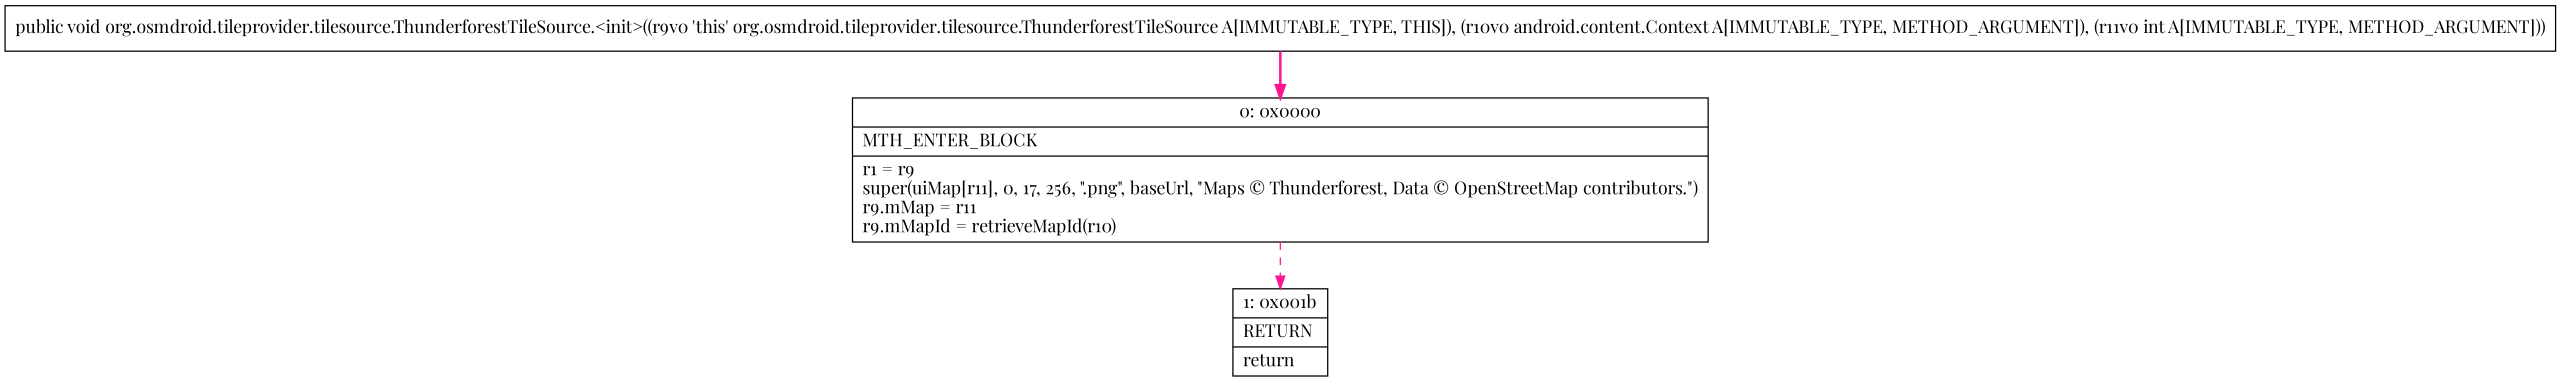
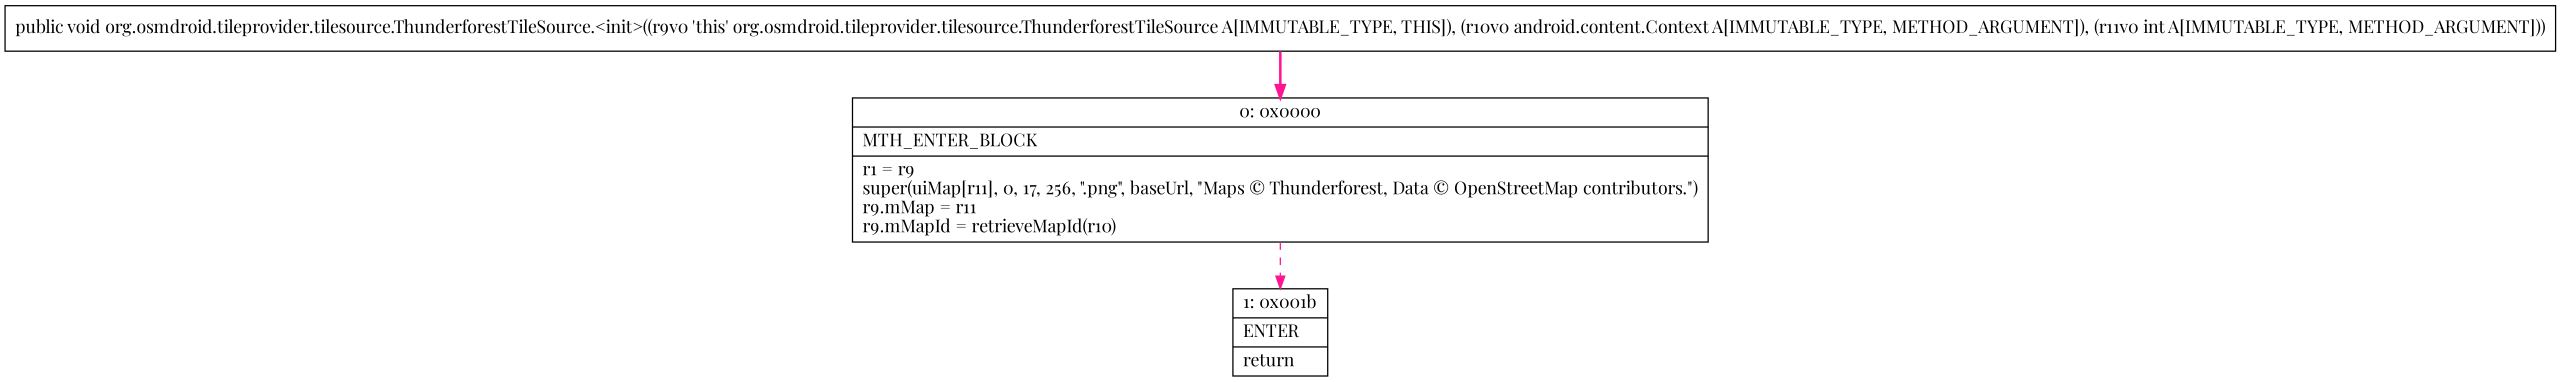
(1278, 332) -> (1271, 332)
